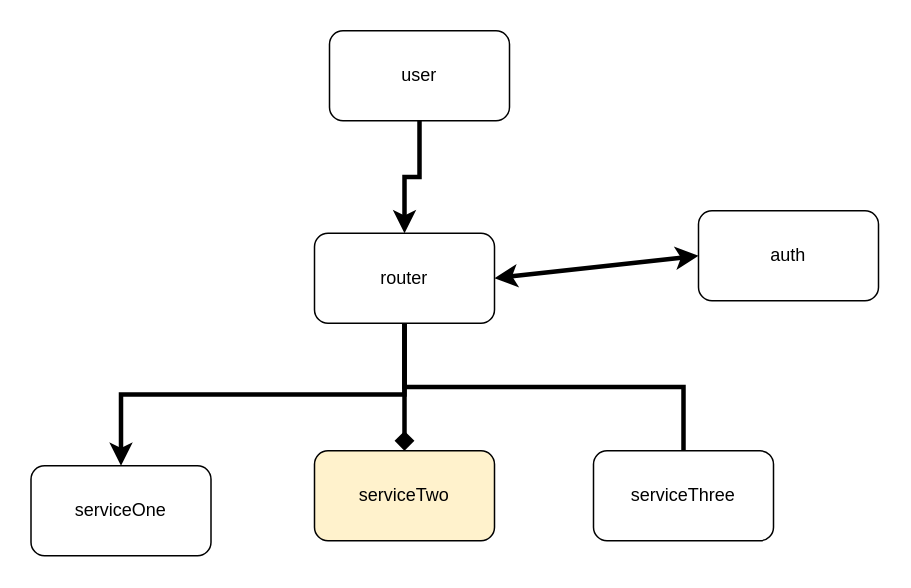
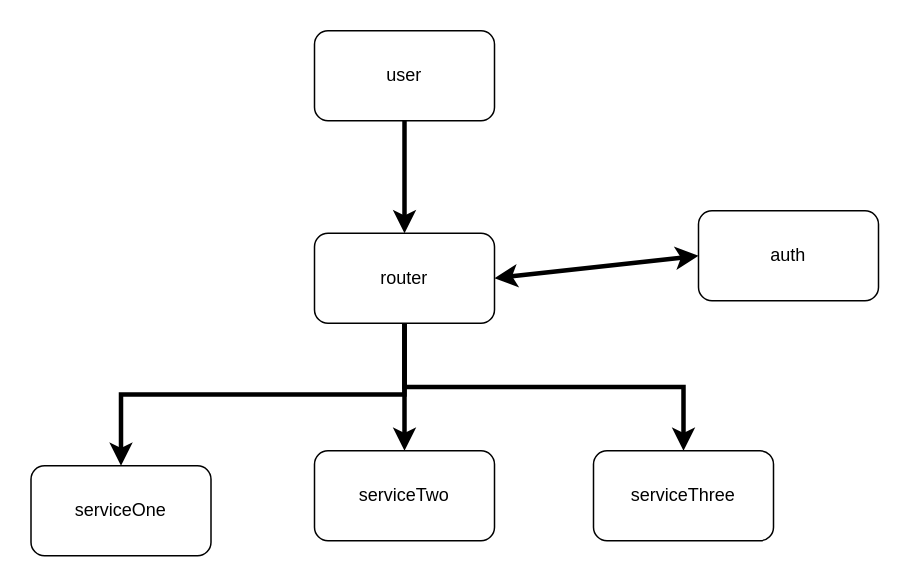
(419, 76) -> (404, 76)
(404, 432) -> (404, 432)
(683, 448) -> (683, 433)
(404, 496) -> (404, 496)
